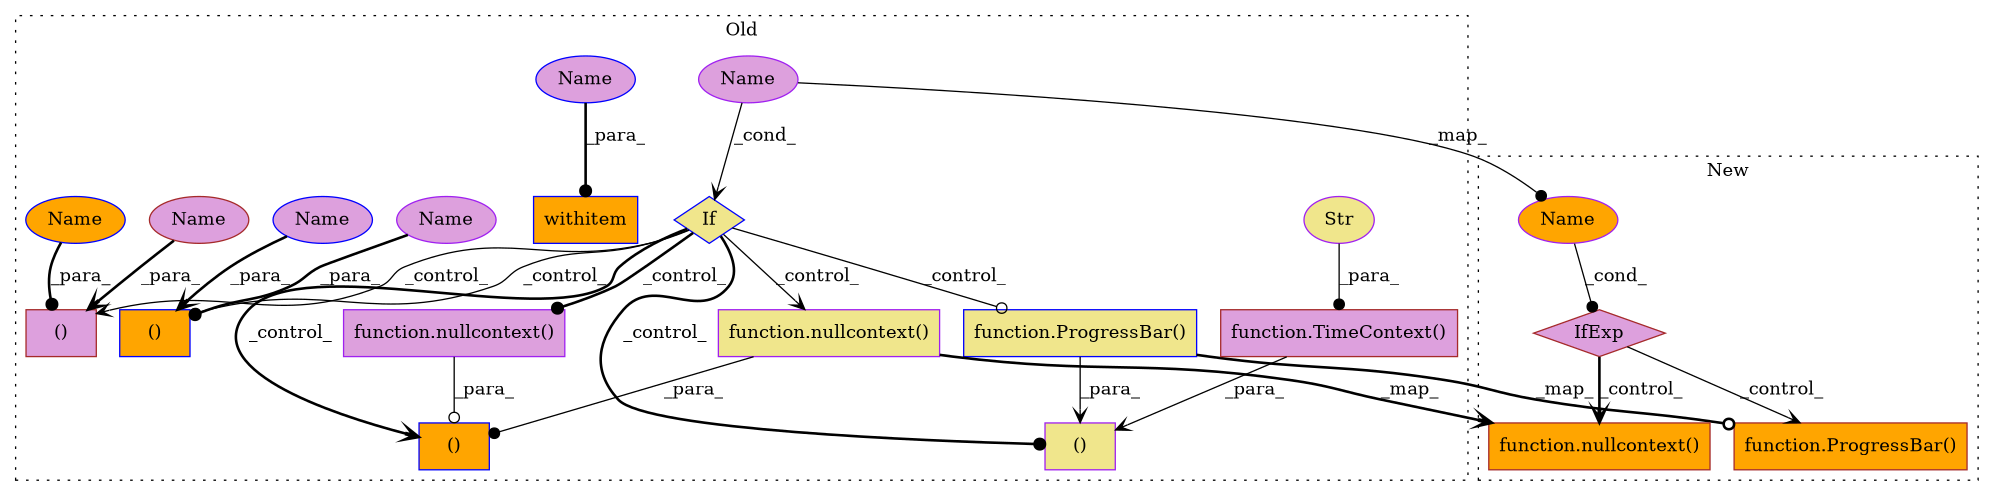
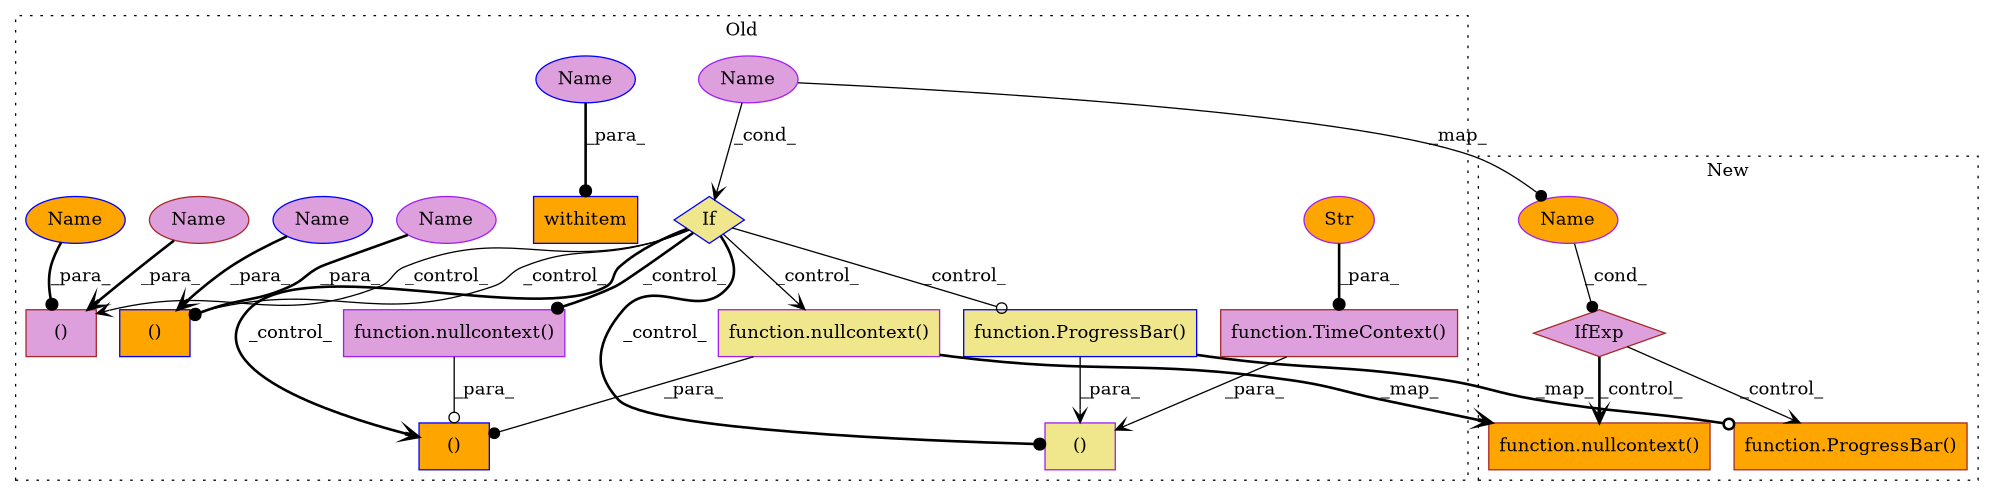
(1339, 220) -> (1339, 220)
(1339, 271) -> (1339, 271)
